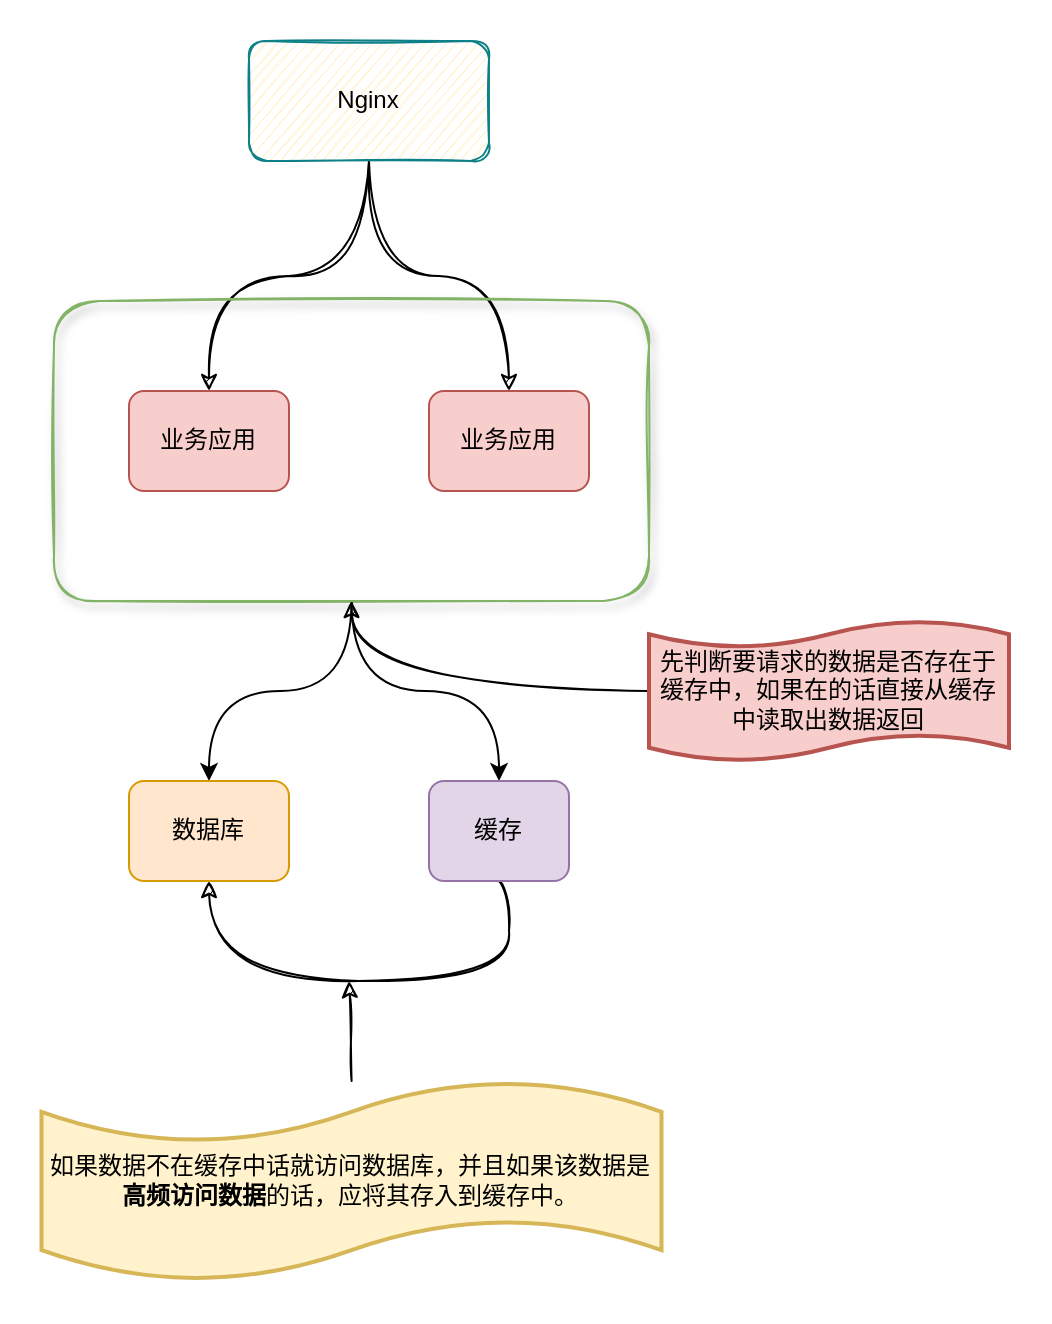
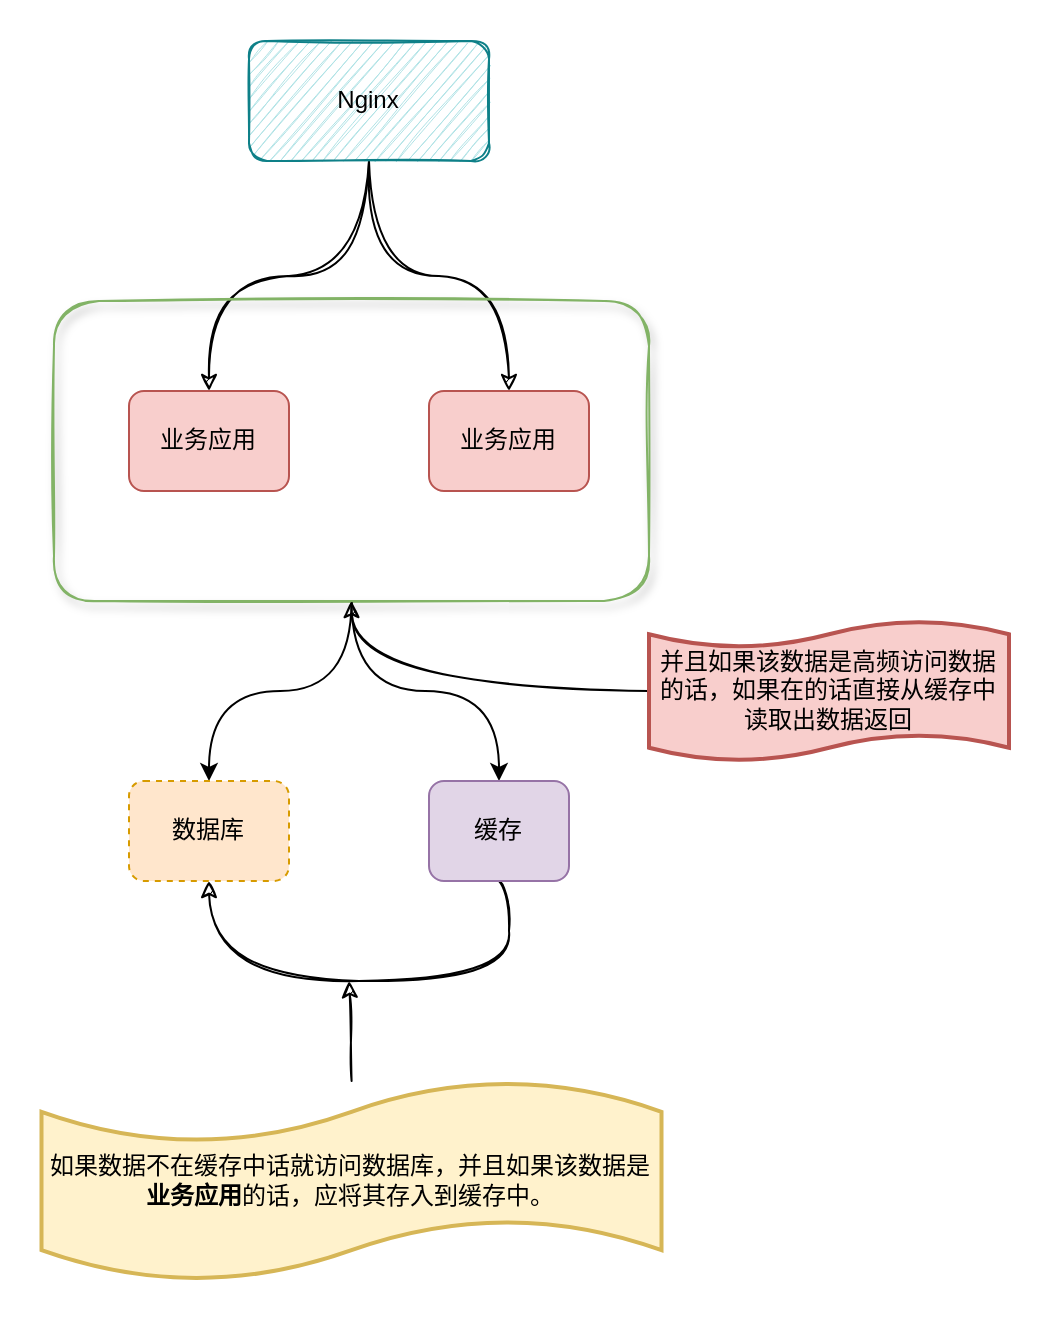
(369, 101) -> (369, 101)
(829, 691) -> (829, 691)
(209, 831) -> (209, 831)
(351, 1181) -> (351, 1181)
